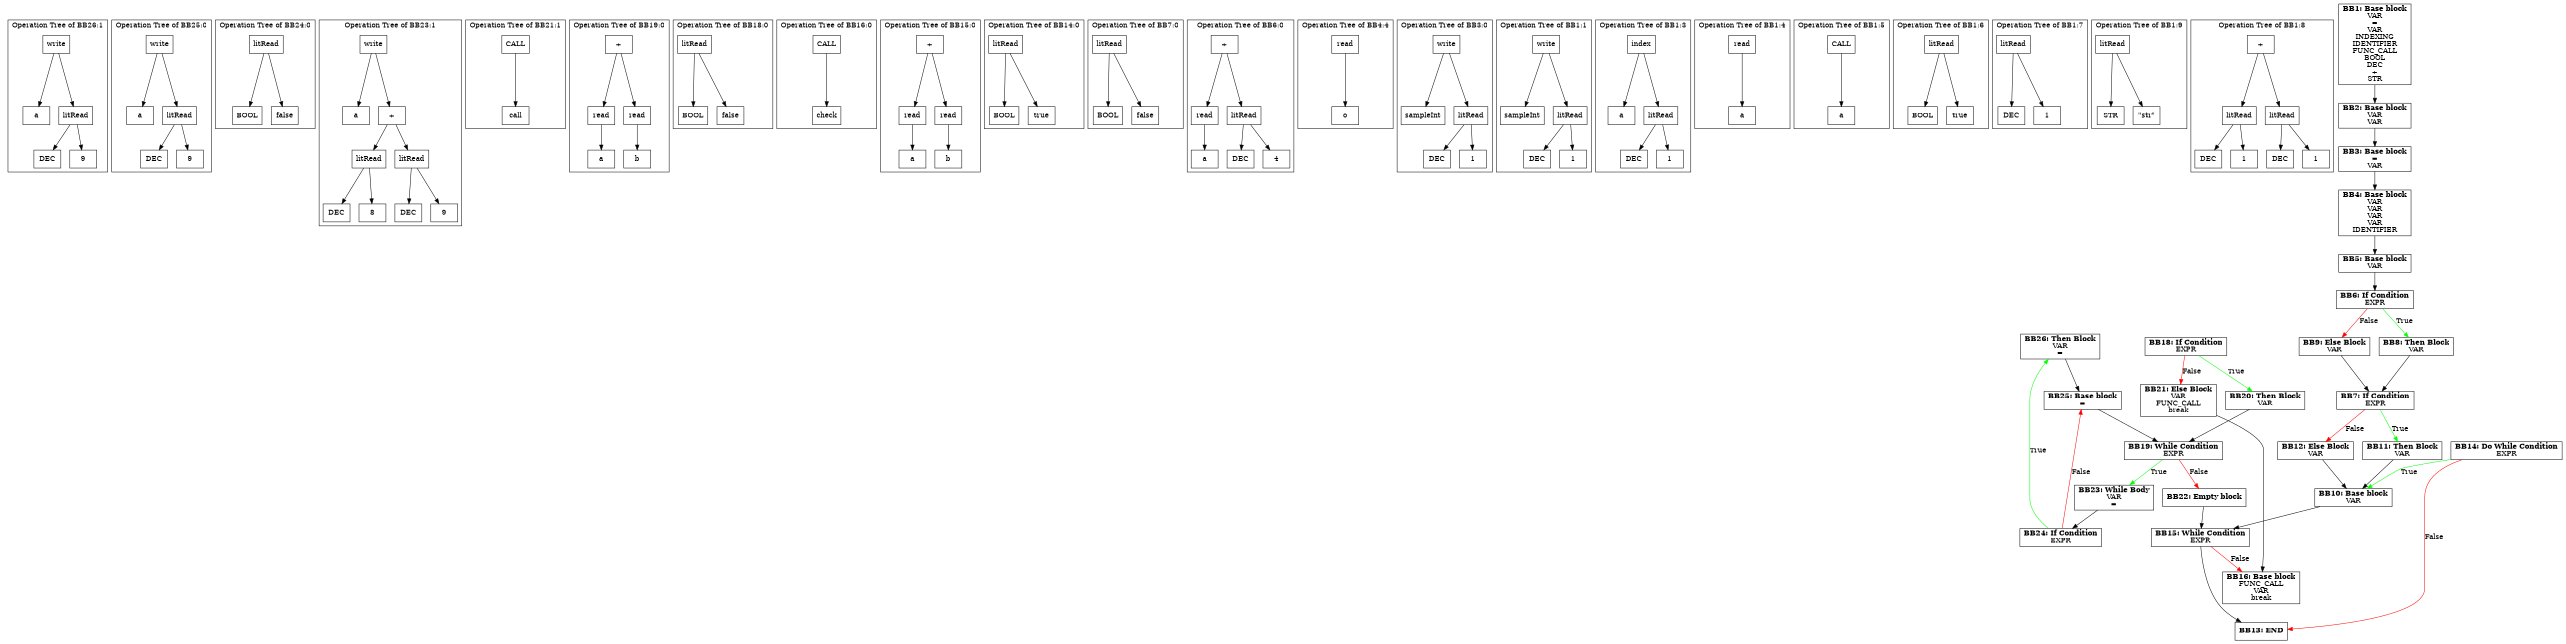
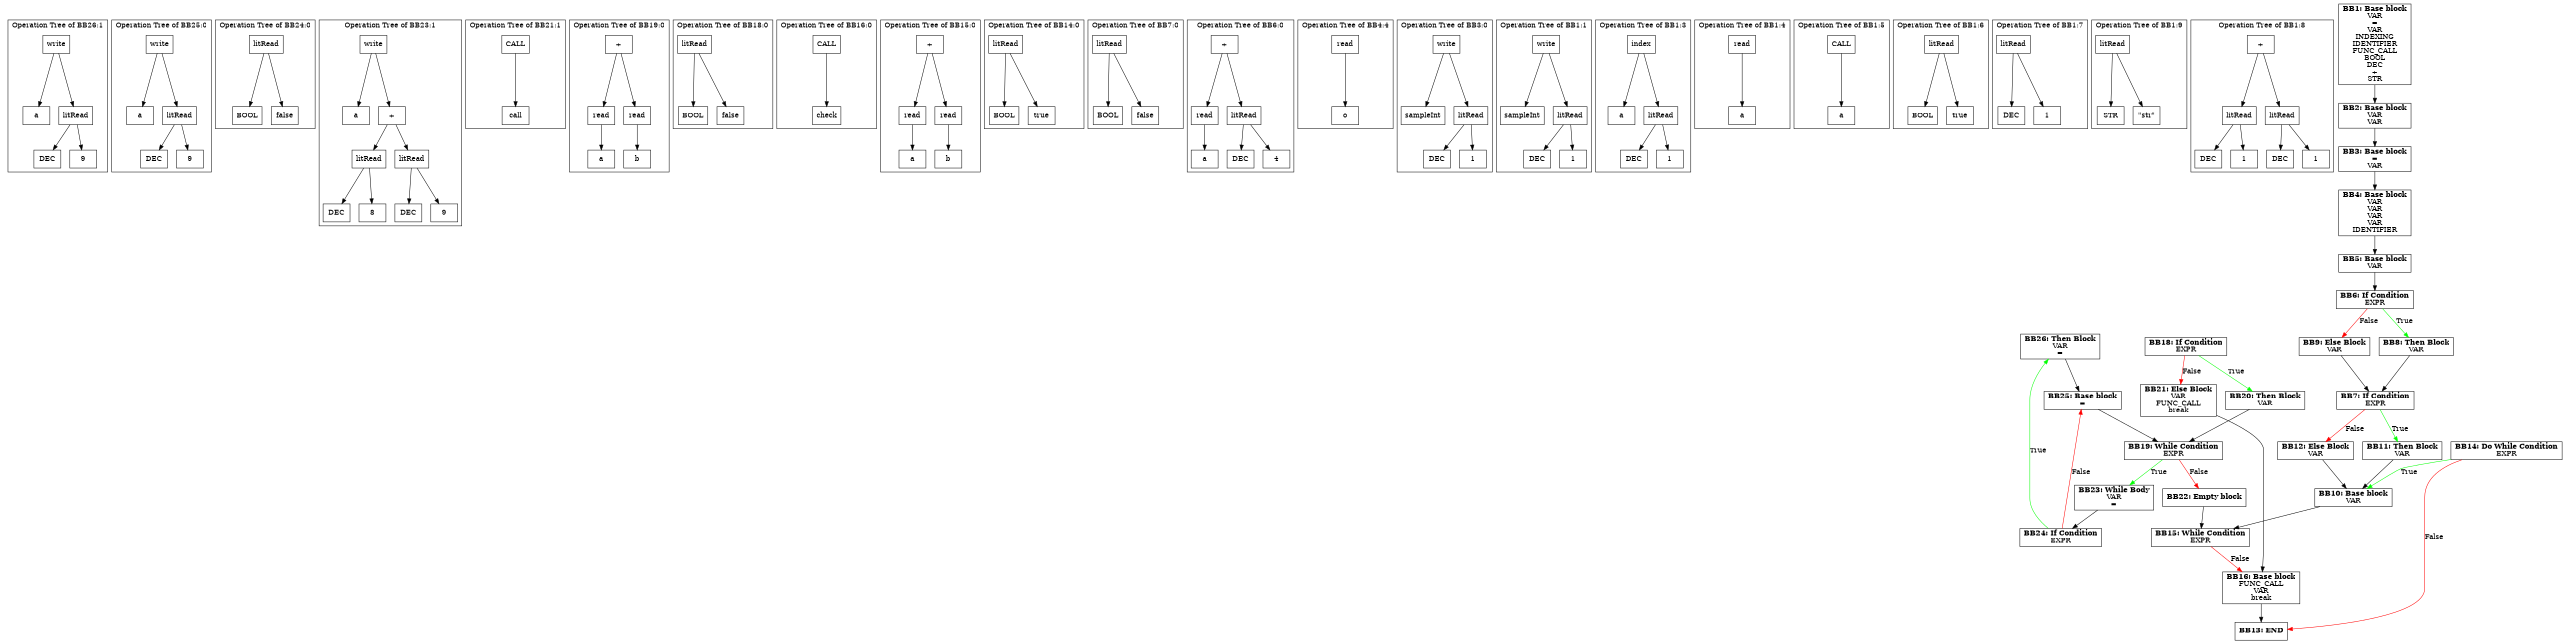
(2210, 588) -> (2261, 610)
